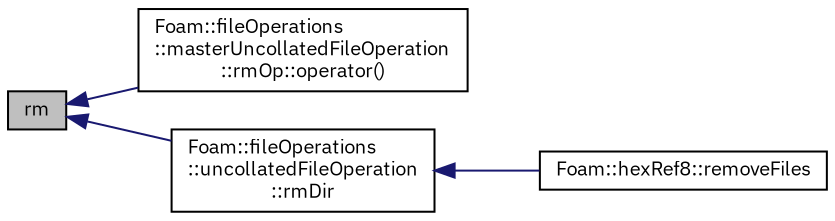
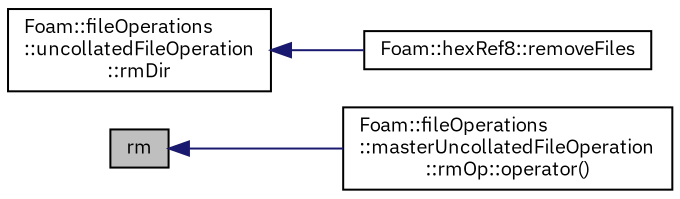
(129, 131) -> none
